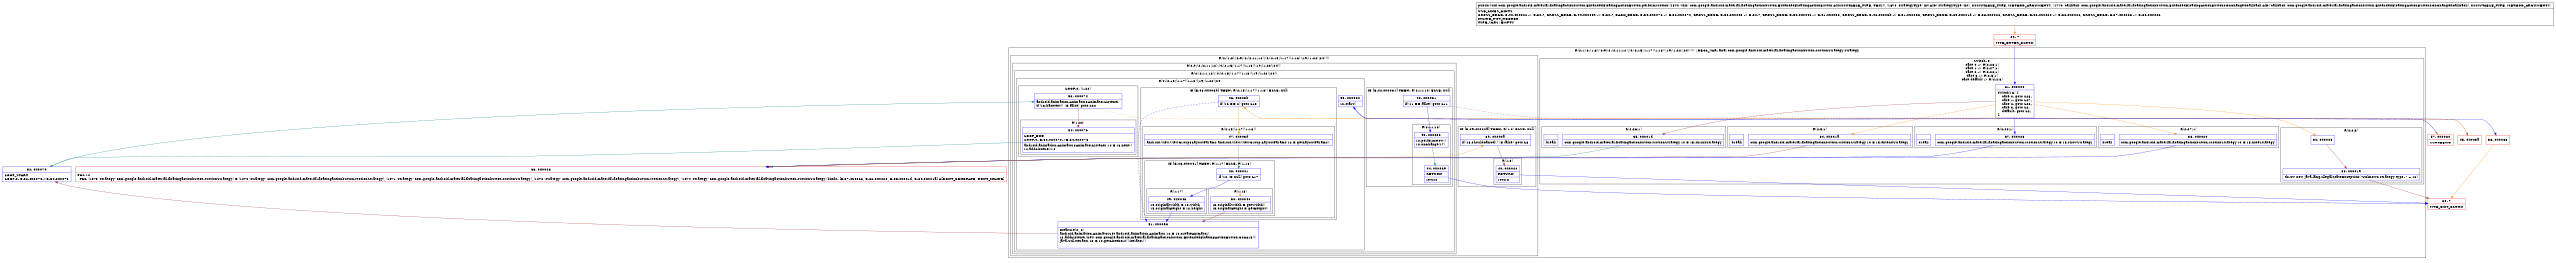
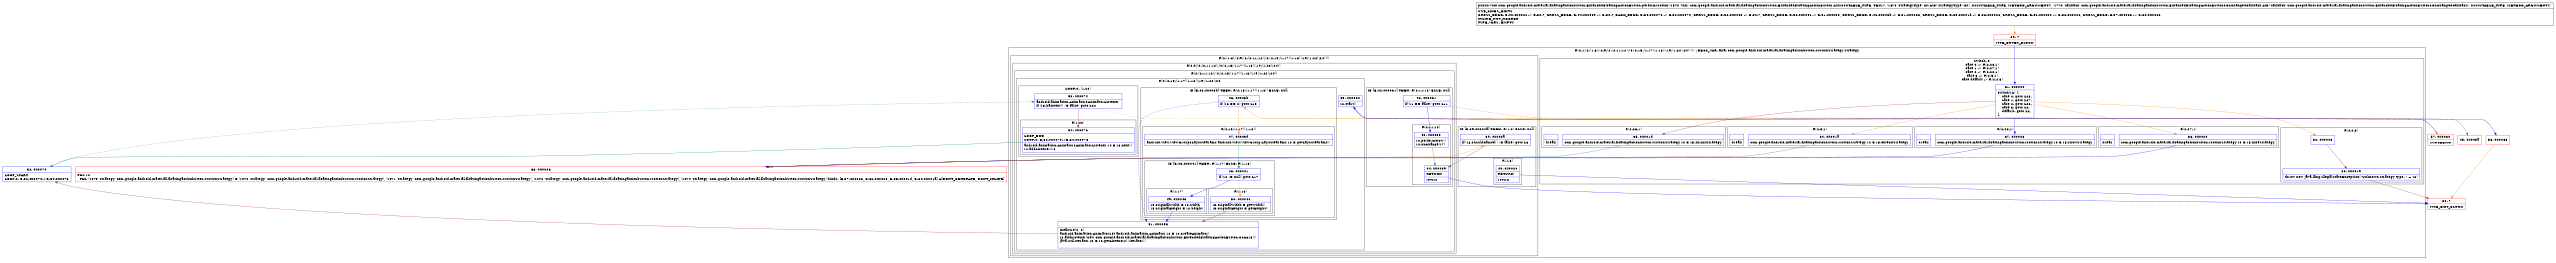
(539, 115) -> (539, 115)
(1501, 154) -> (1468, 156)
